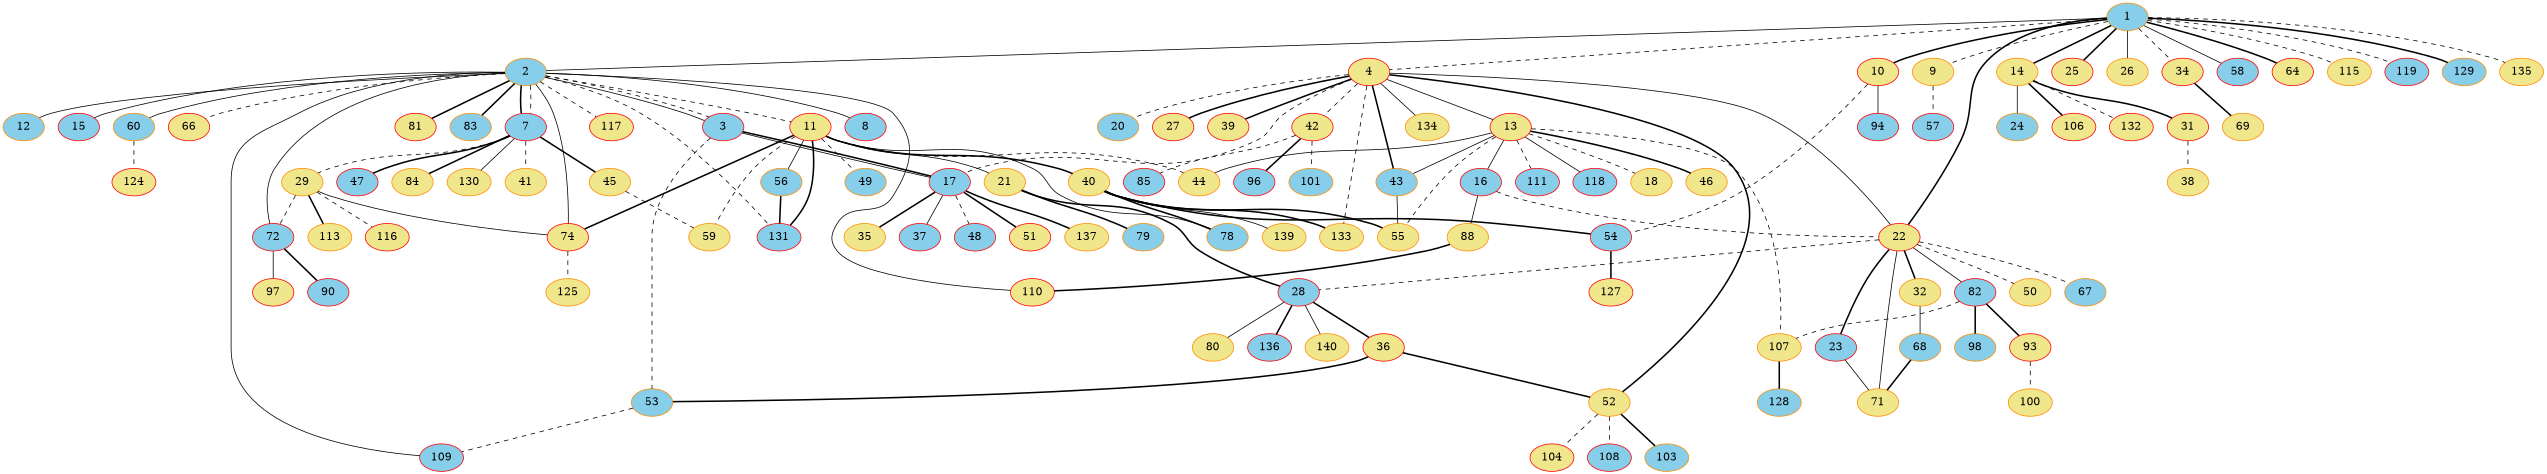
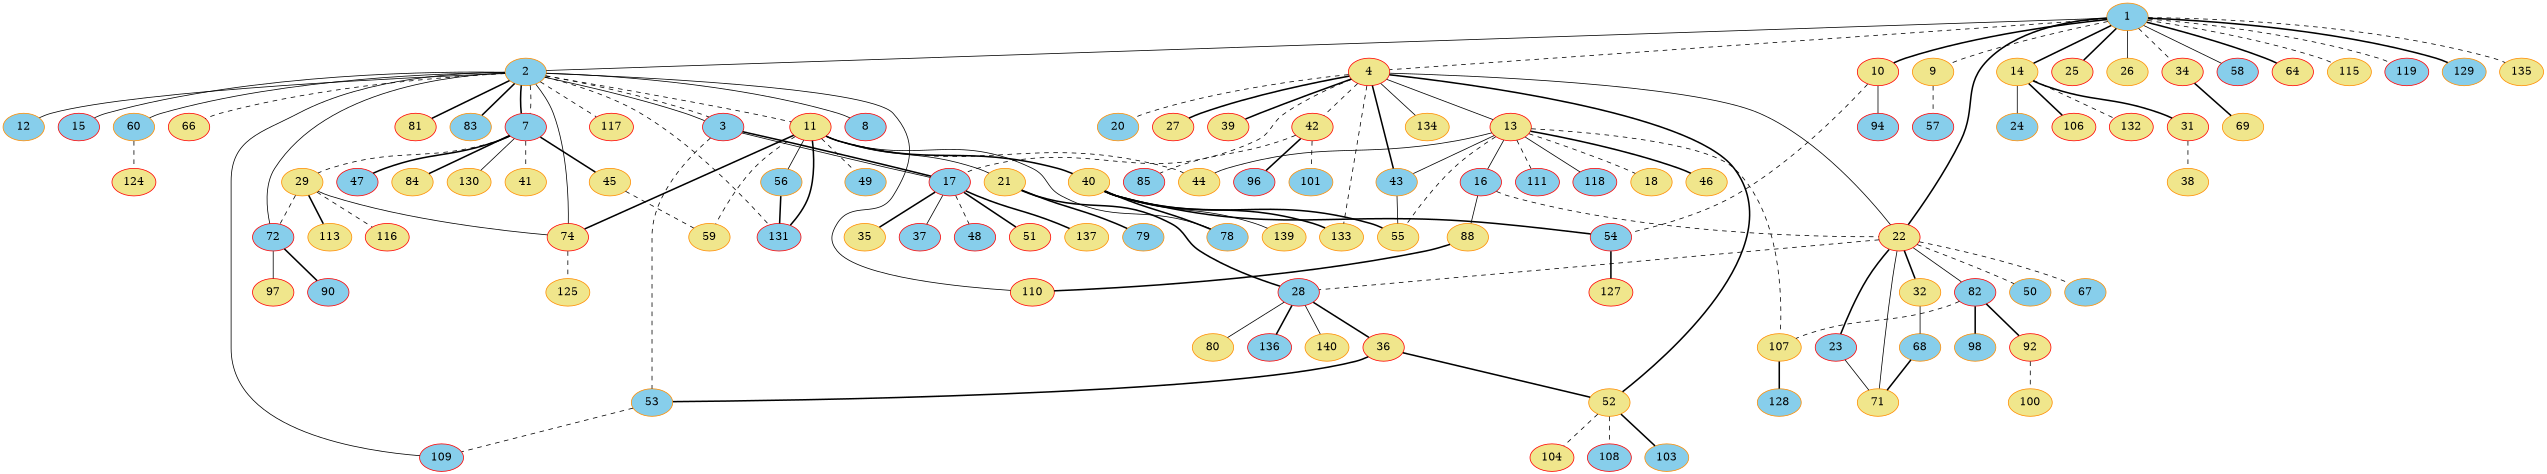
(2030, 292) -> (2030, 292)
(2030, 347) -> (2030, 347)
